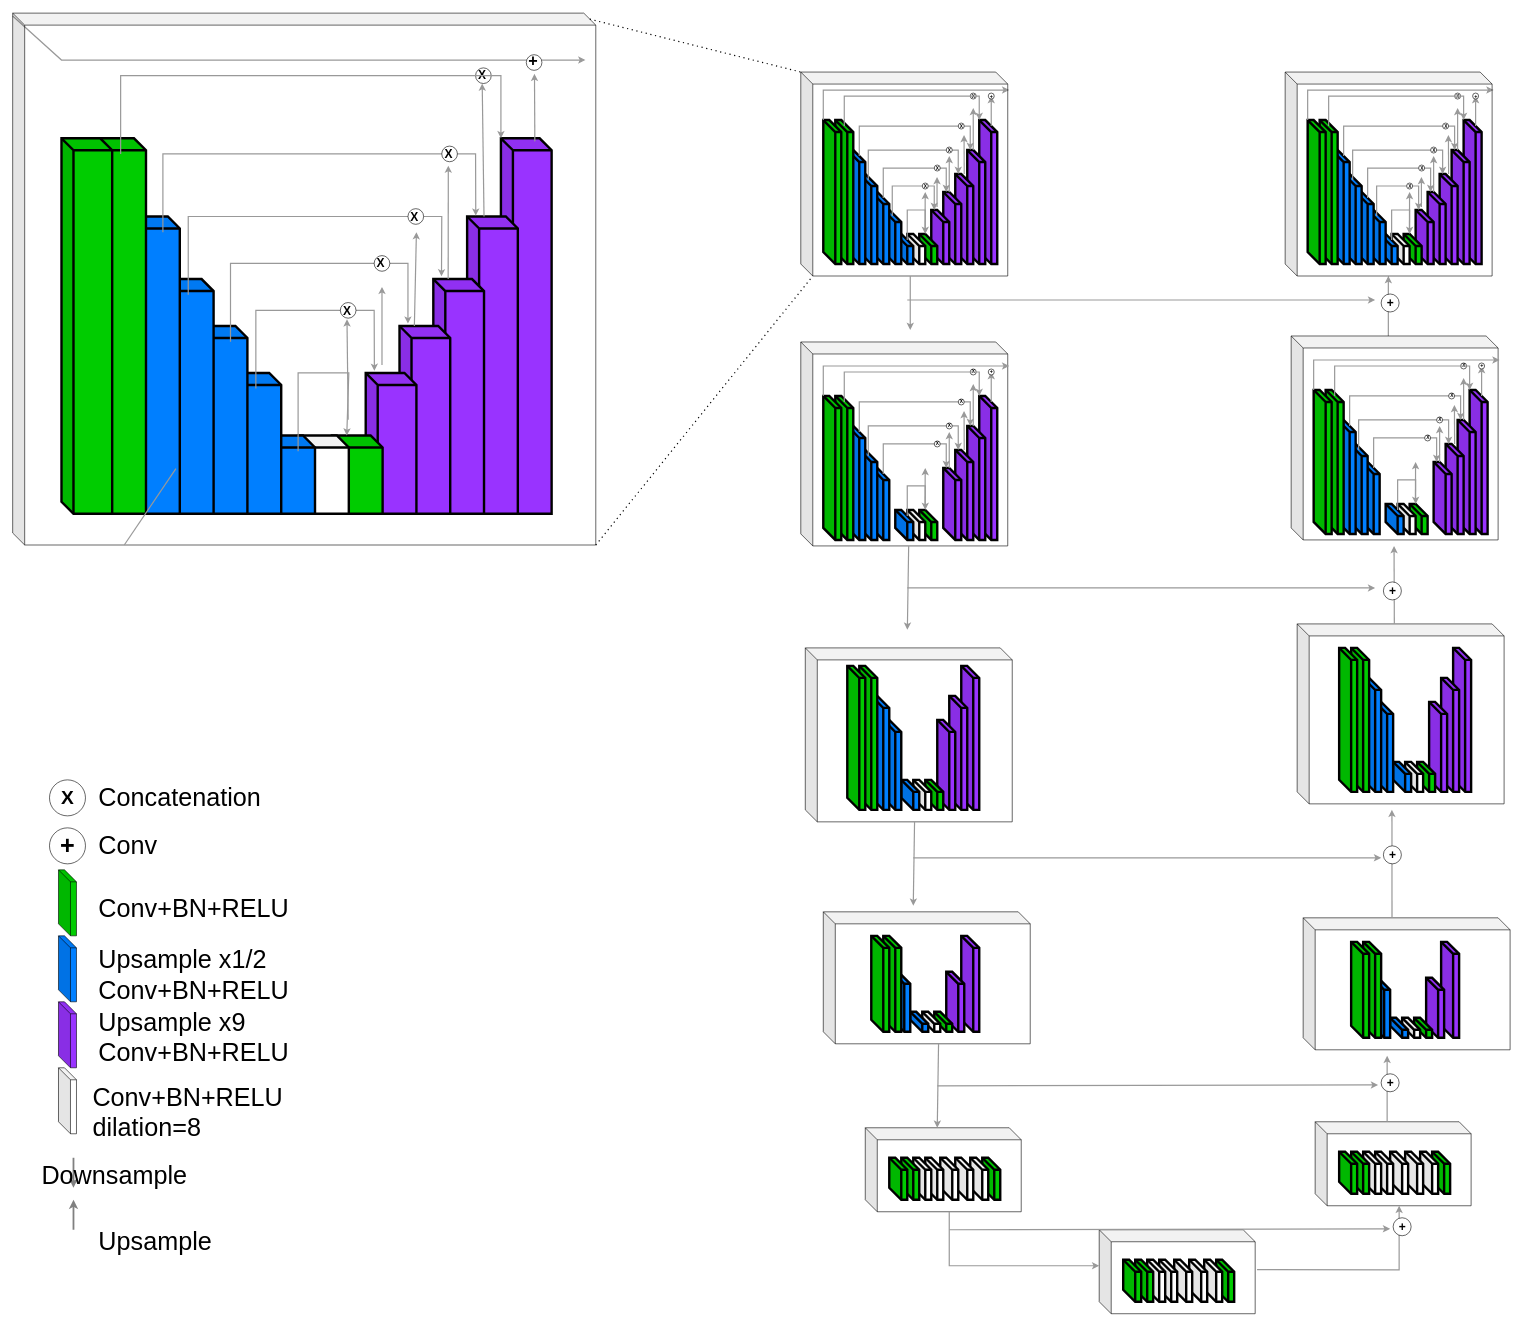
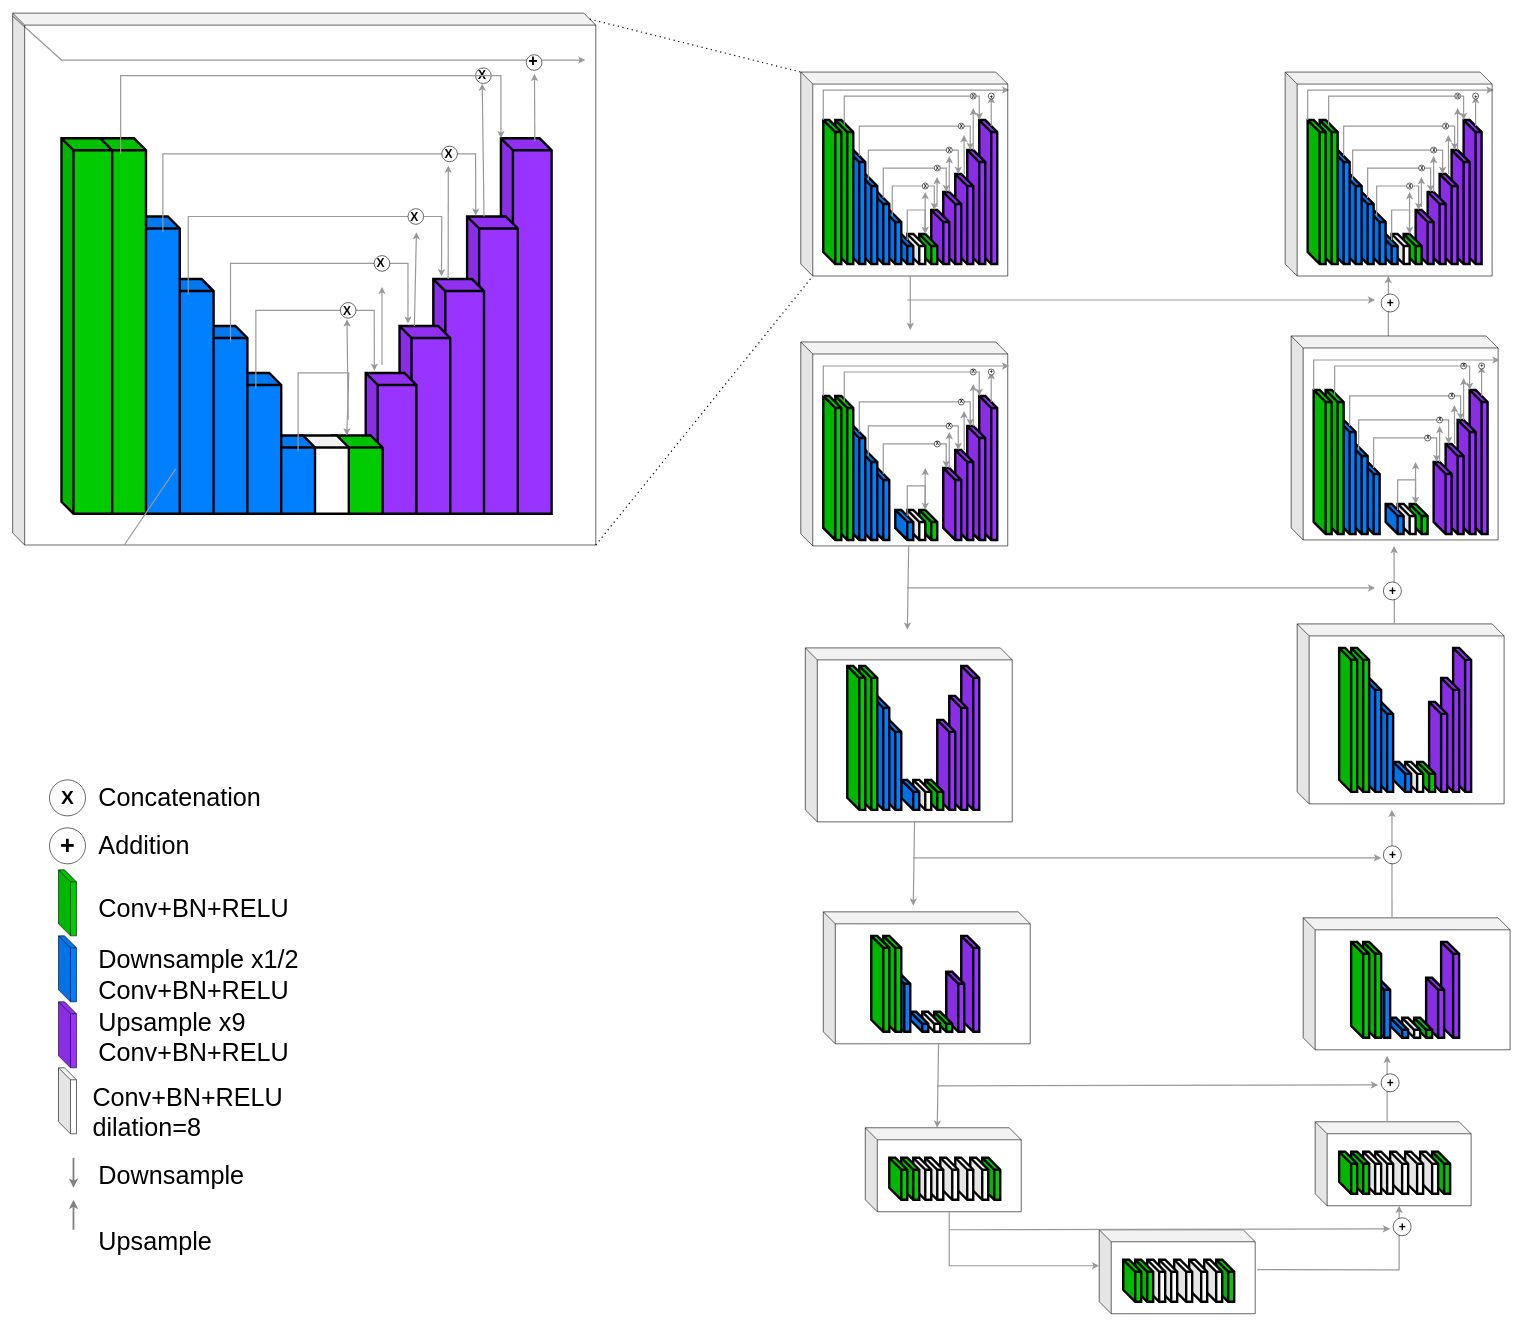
(127, 846) -> (149, 846)
(184, 975) -> (198, 975)
(122, 1176) -> (179, 1176)
